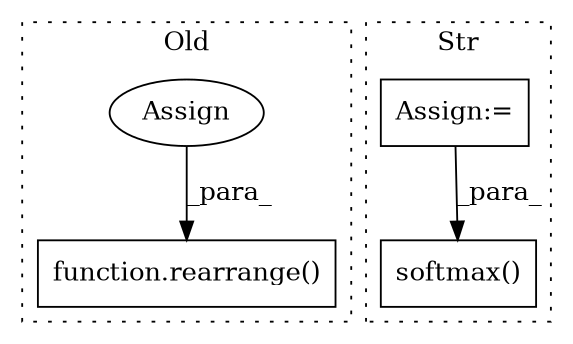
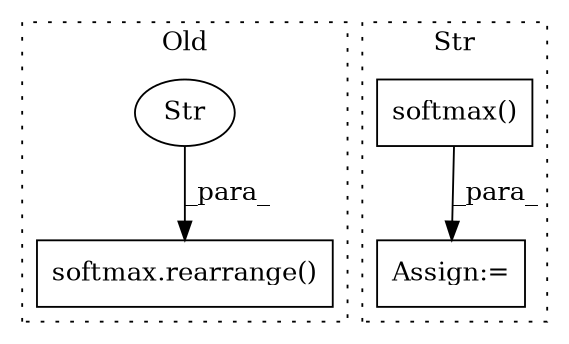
(187, 113) -> (185, 113)
(456, 184) -> (453, 184)
(187, 274) -> (185, 274)
